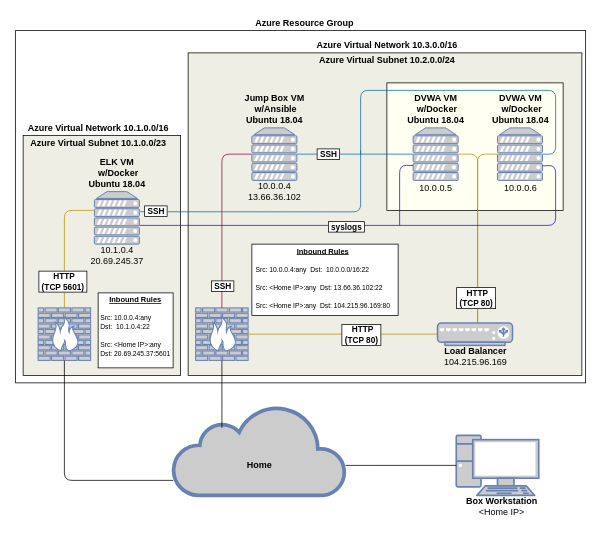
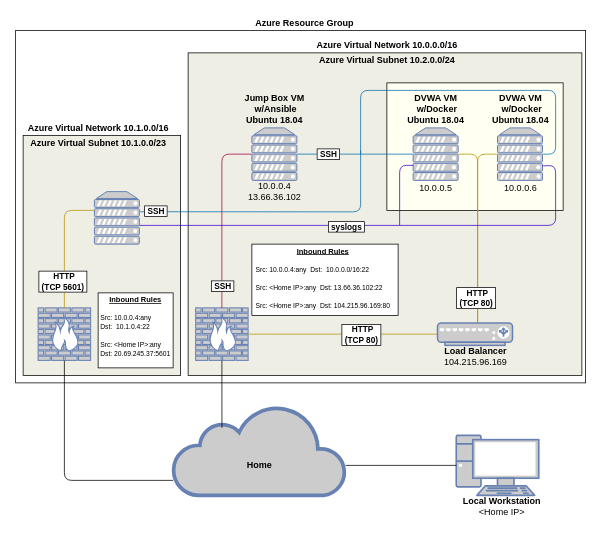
(387, 45) -> (387, 45)
(117, 173) -> none
(117, 255) -> none
(502, 507) -> (502, 507)
